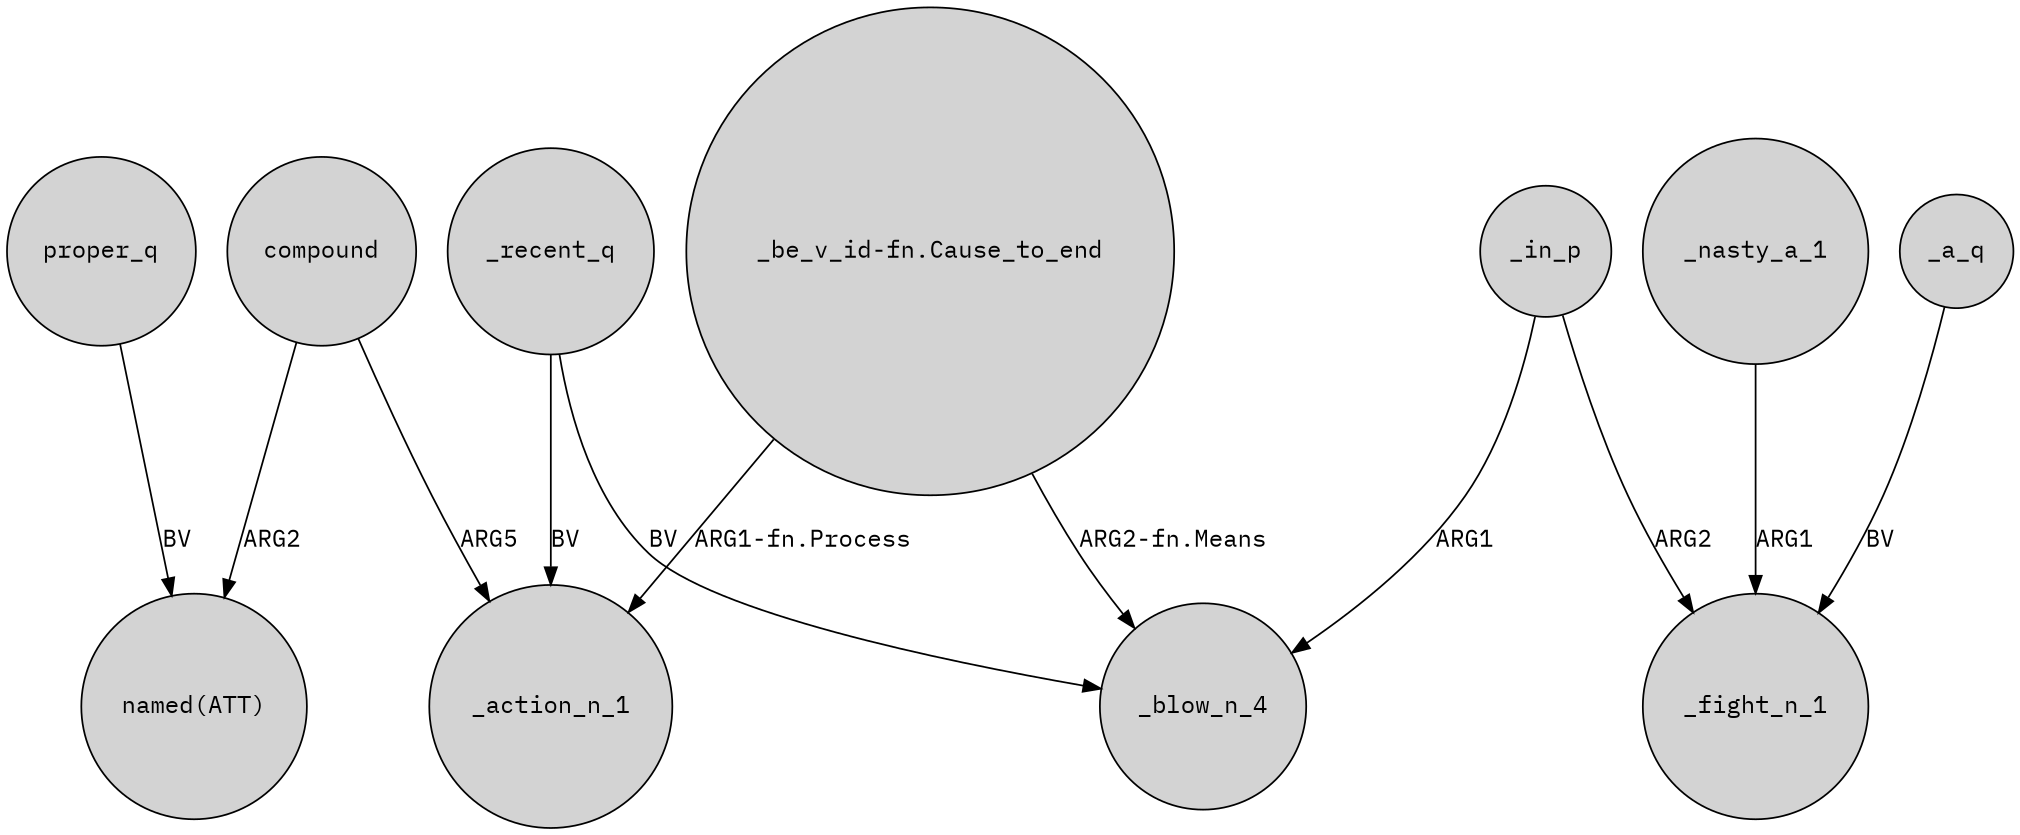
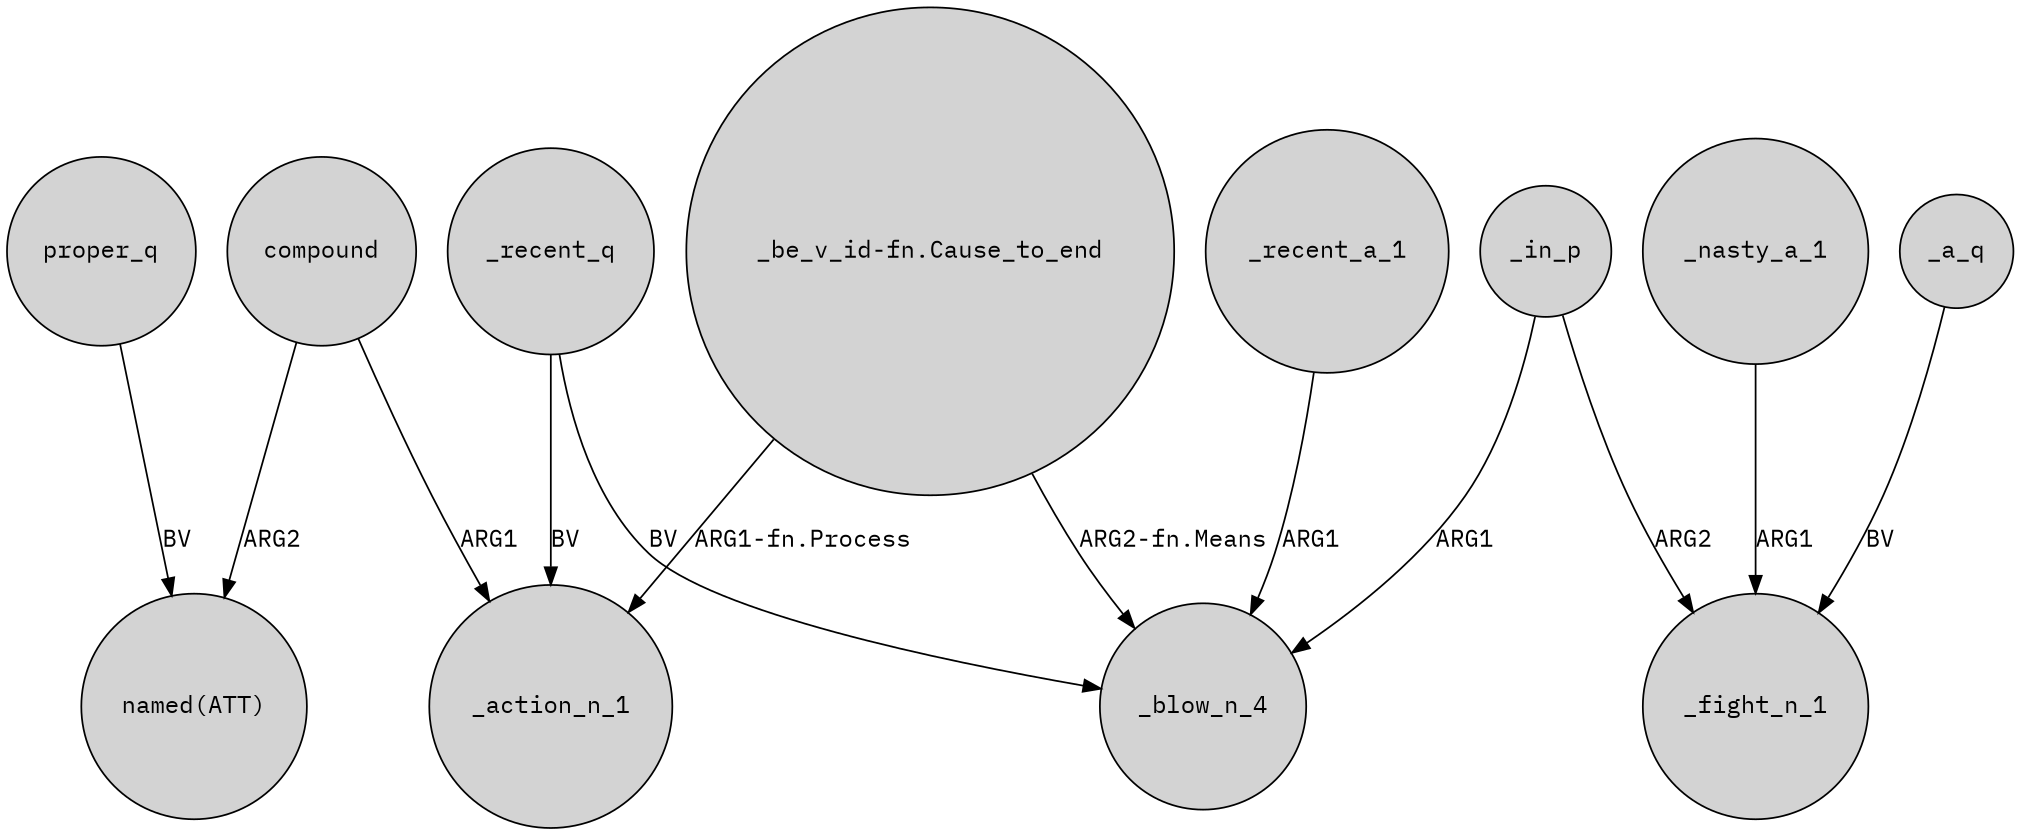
none -> (1327, 251)
(490, 540) -> (490, 540)
